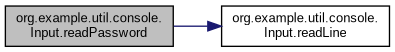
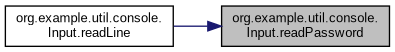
(191, 26) -> (191, 26)
